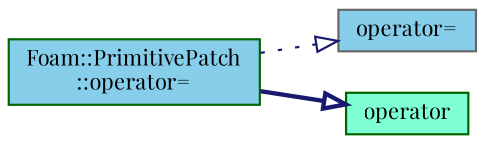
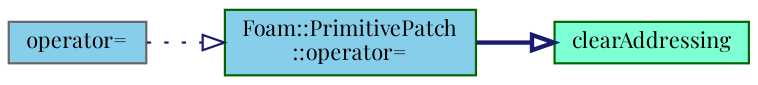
(288, 49) -> (175, 43)
(407, 114) -> (652, 43)
